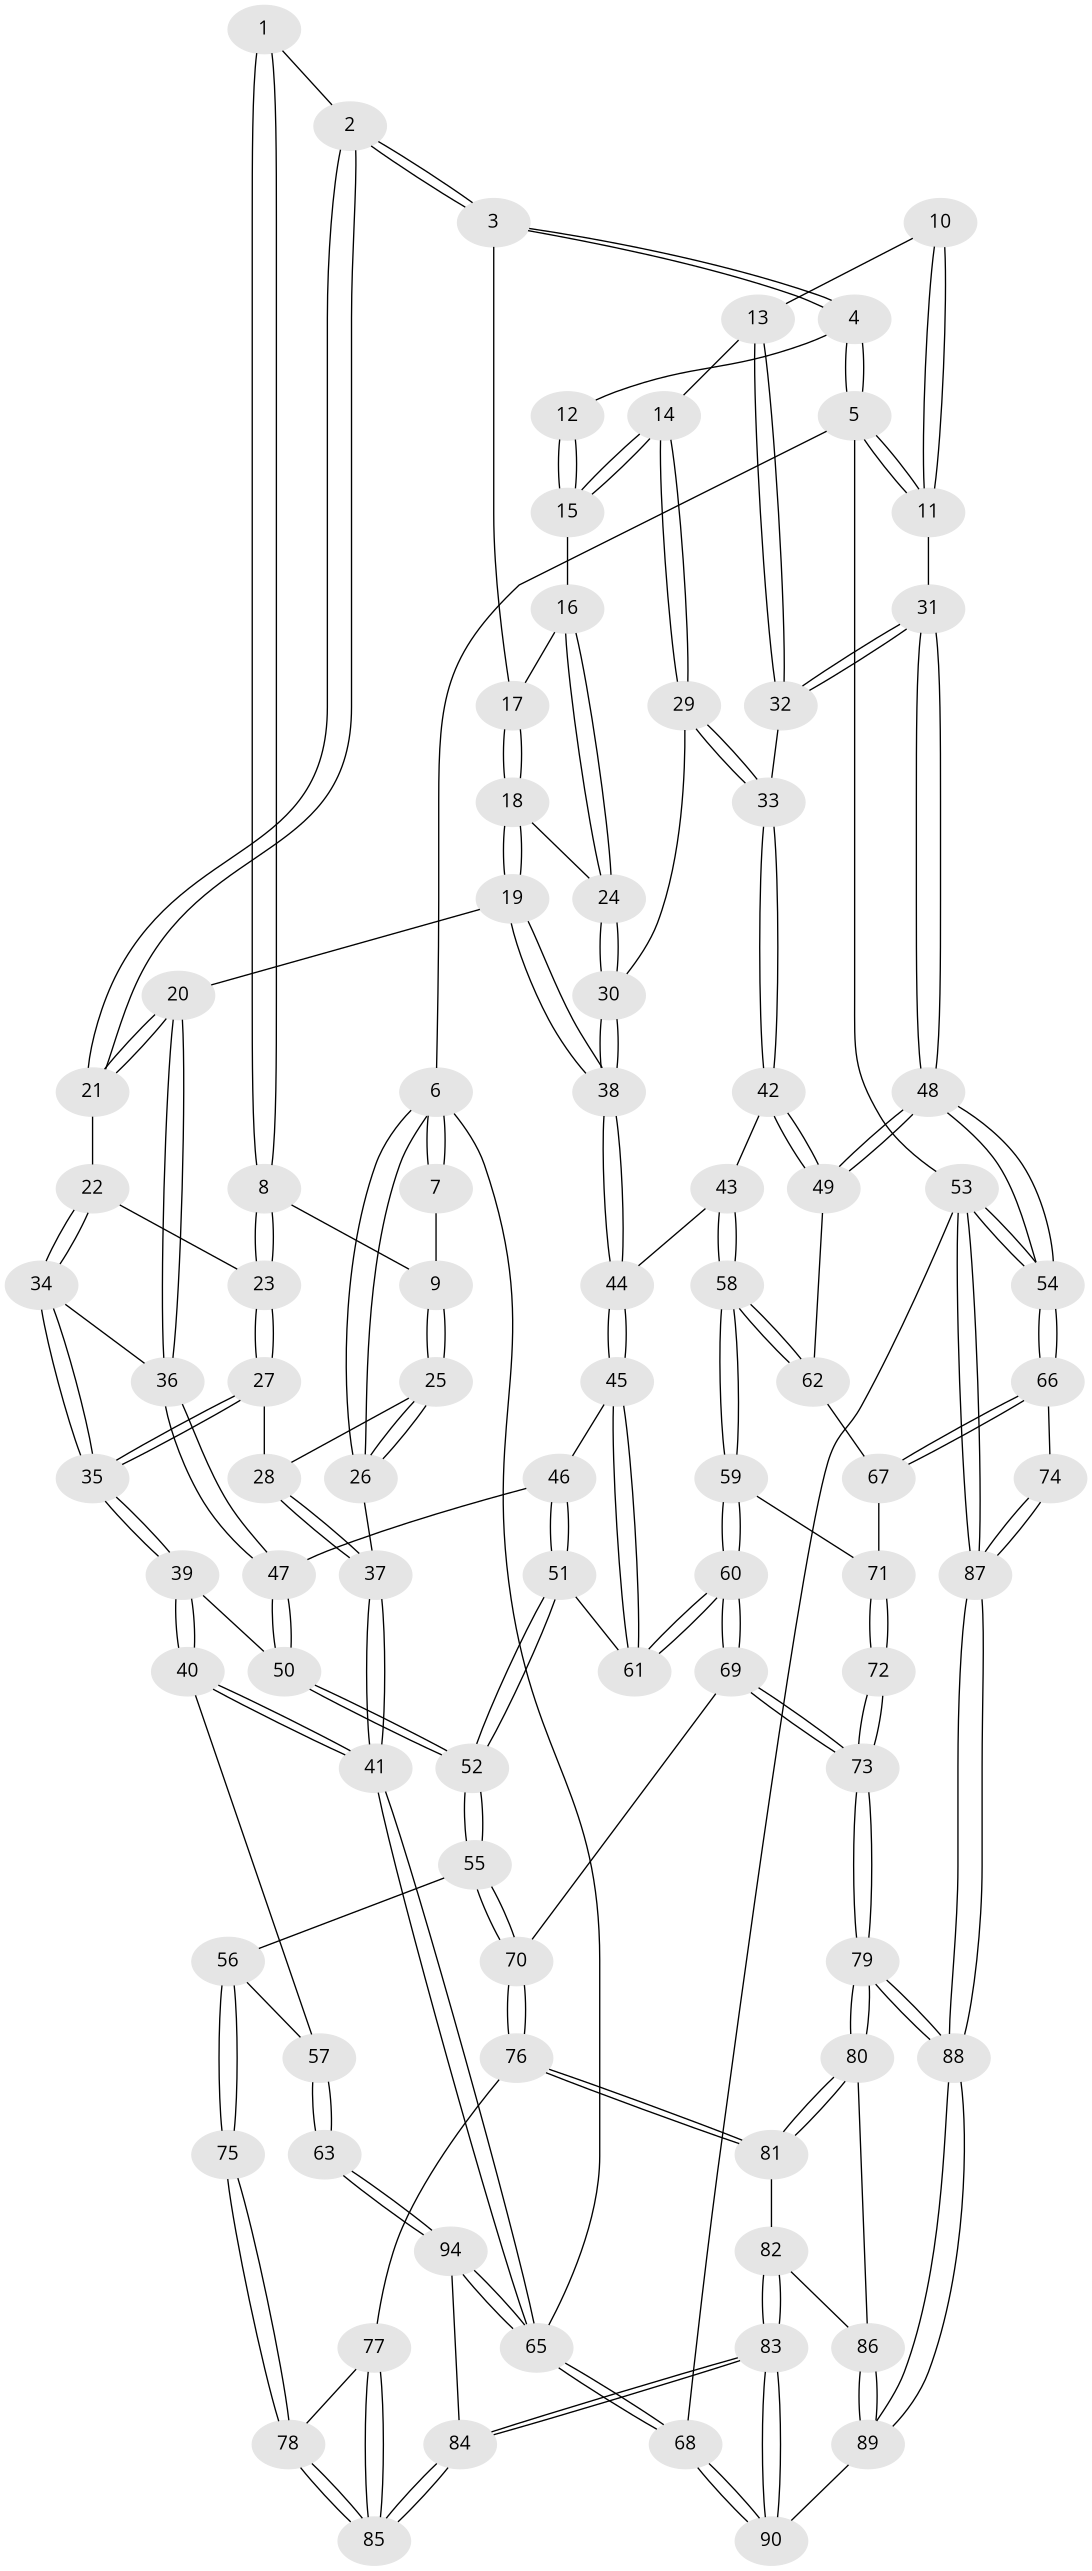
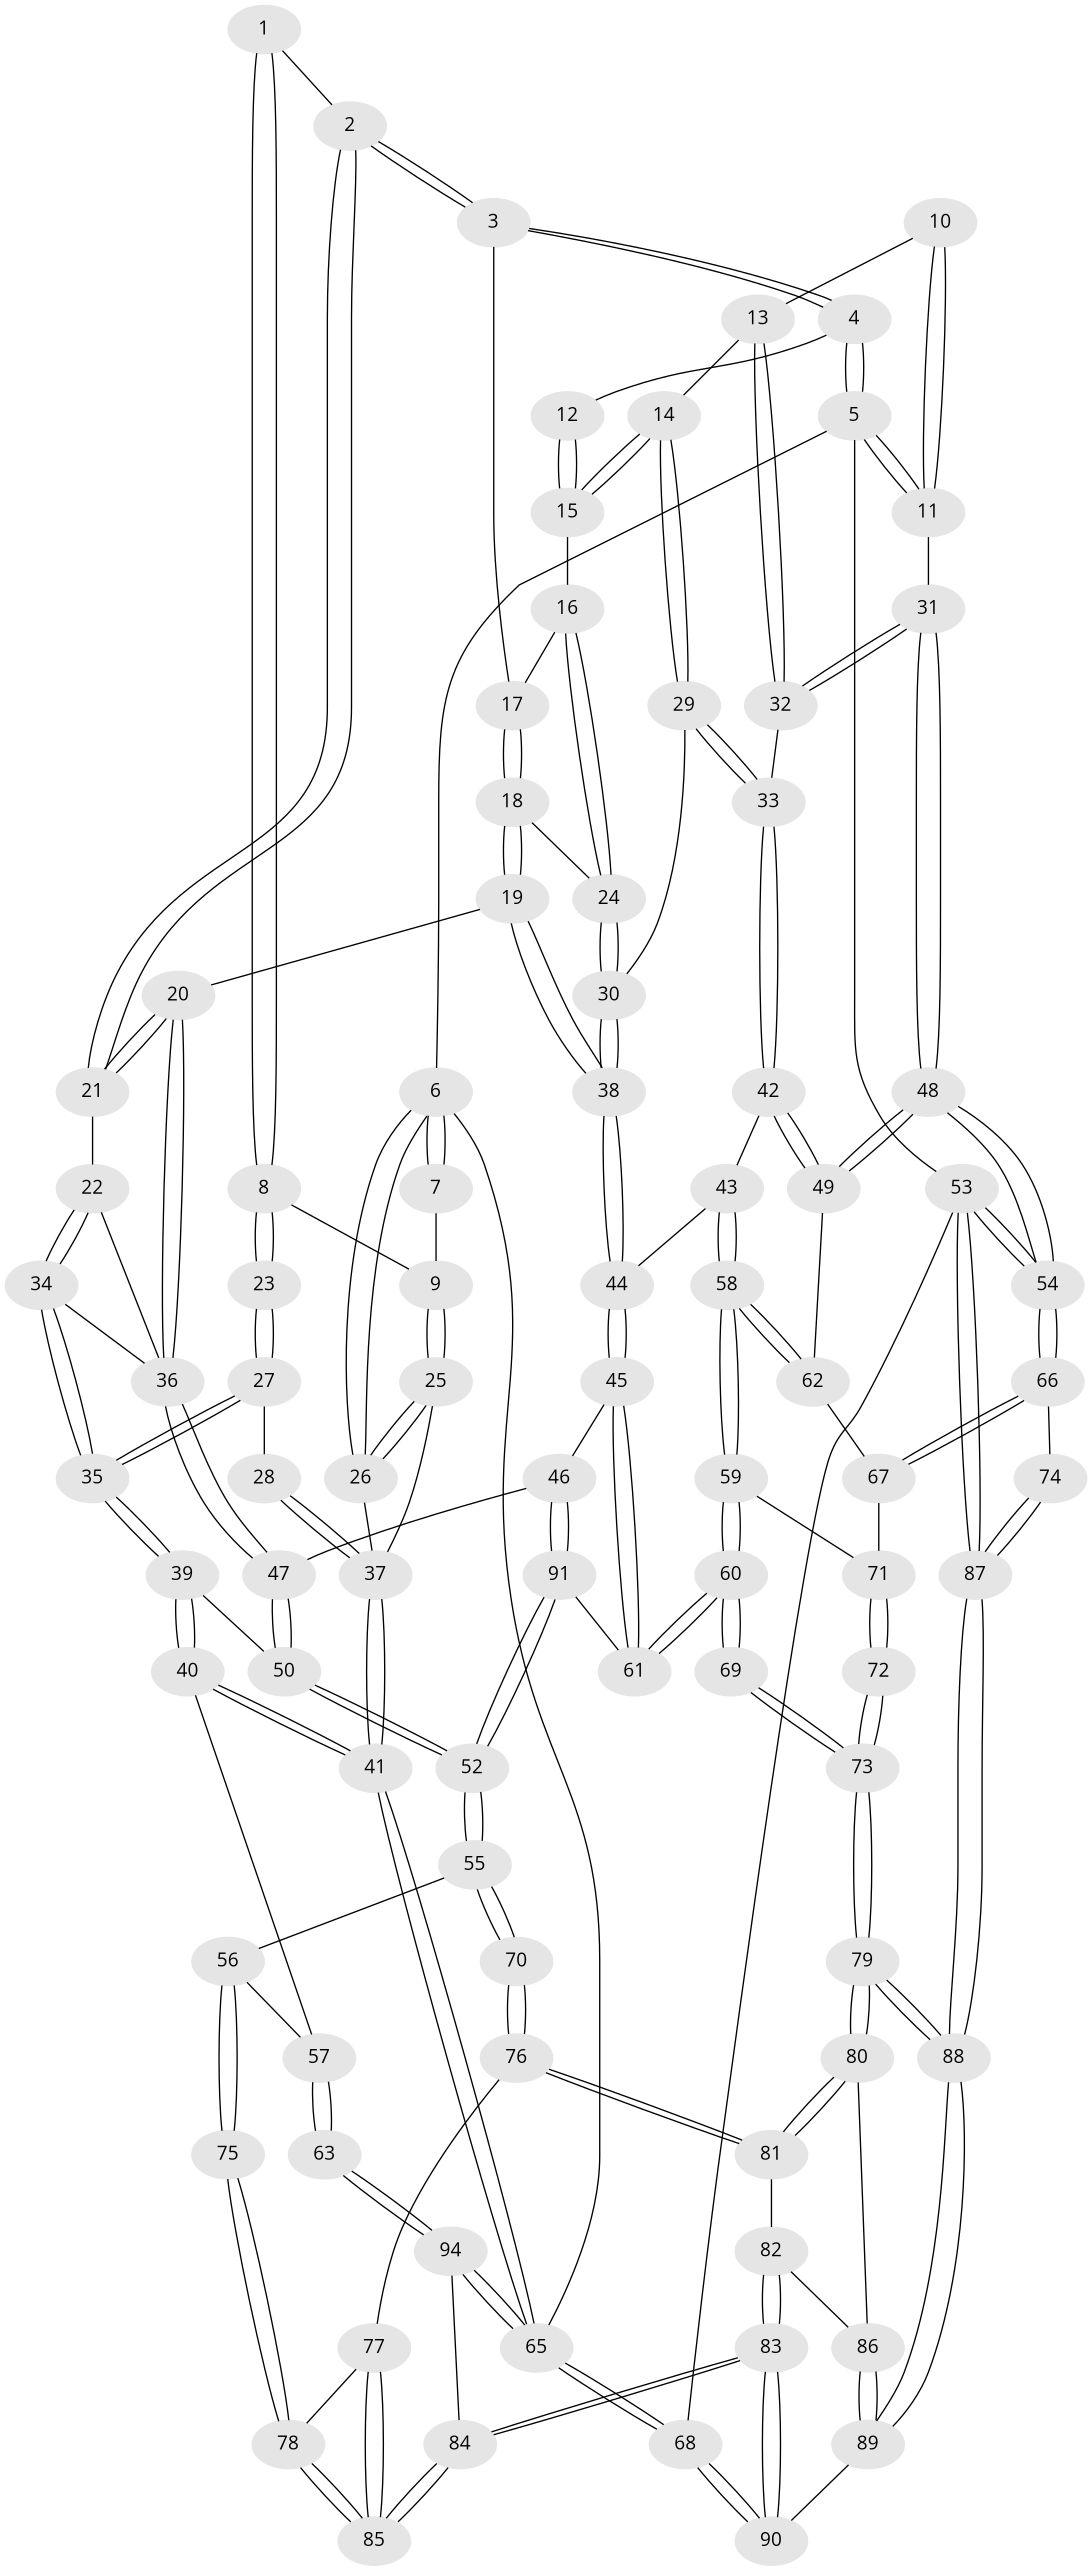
(190, 1243) -> (130, 1285)
(341, 1435) -> (416, 1481)
(559, 1575) -> (559, 1575)
(624, 1817) -> none
